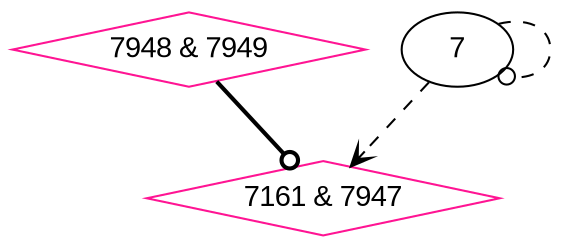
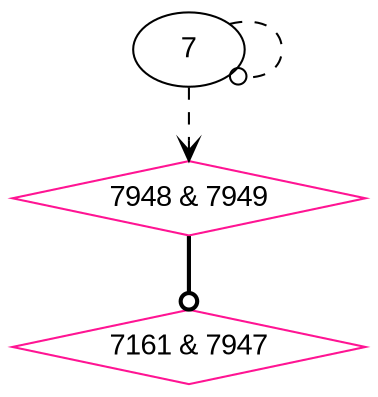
(397, 117) -> (189, 114)
